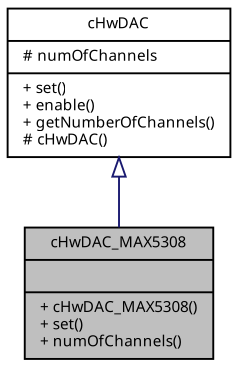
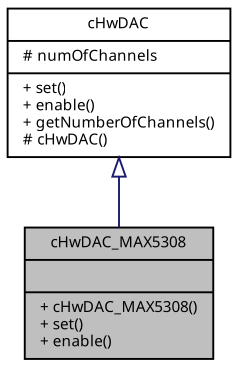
(111, 342) -> (76, 342)
